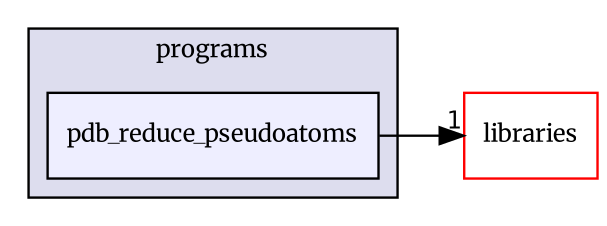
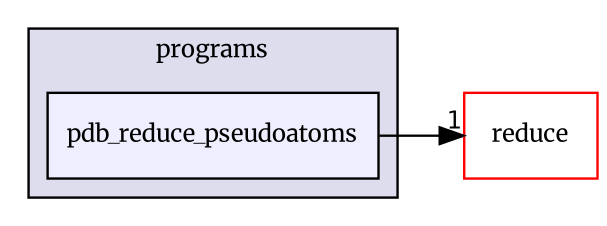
(531, 136) -> (531, 136)
